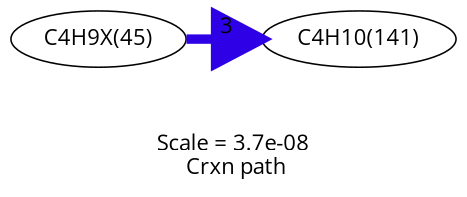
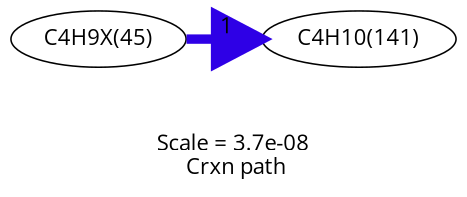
(224, 27) -> (224, 27)
